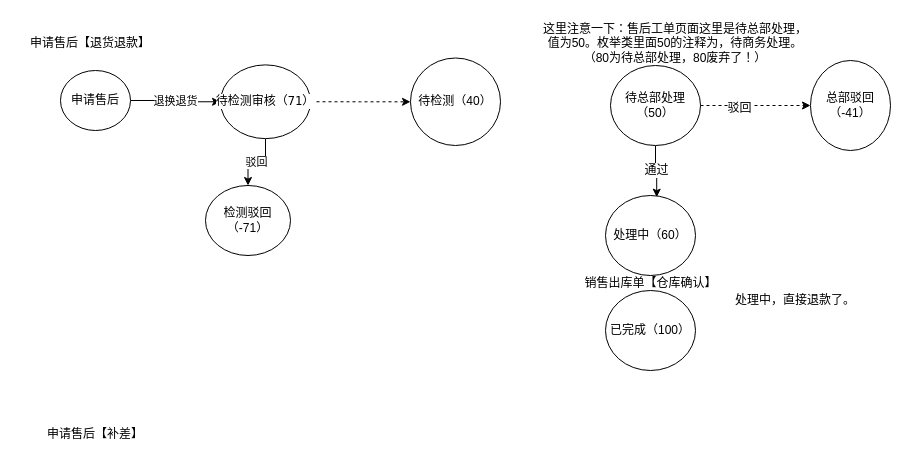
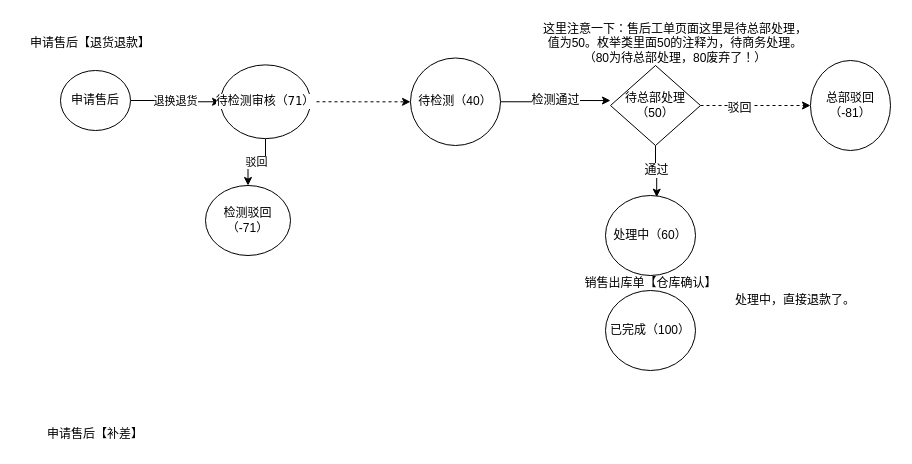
none -> (553, 102)
(656, 106) -> (656, 106)
(851, 106) -> (851, 106)
